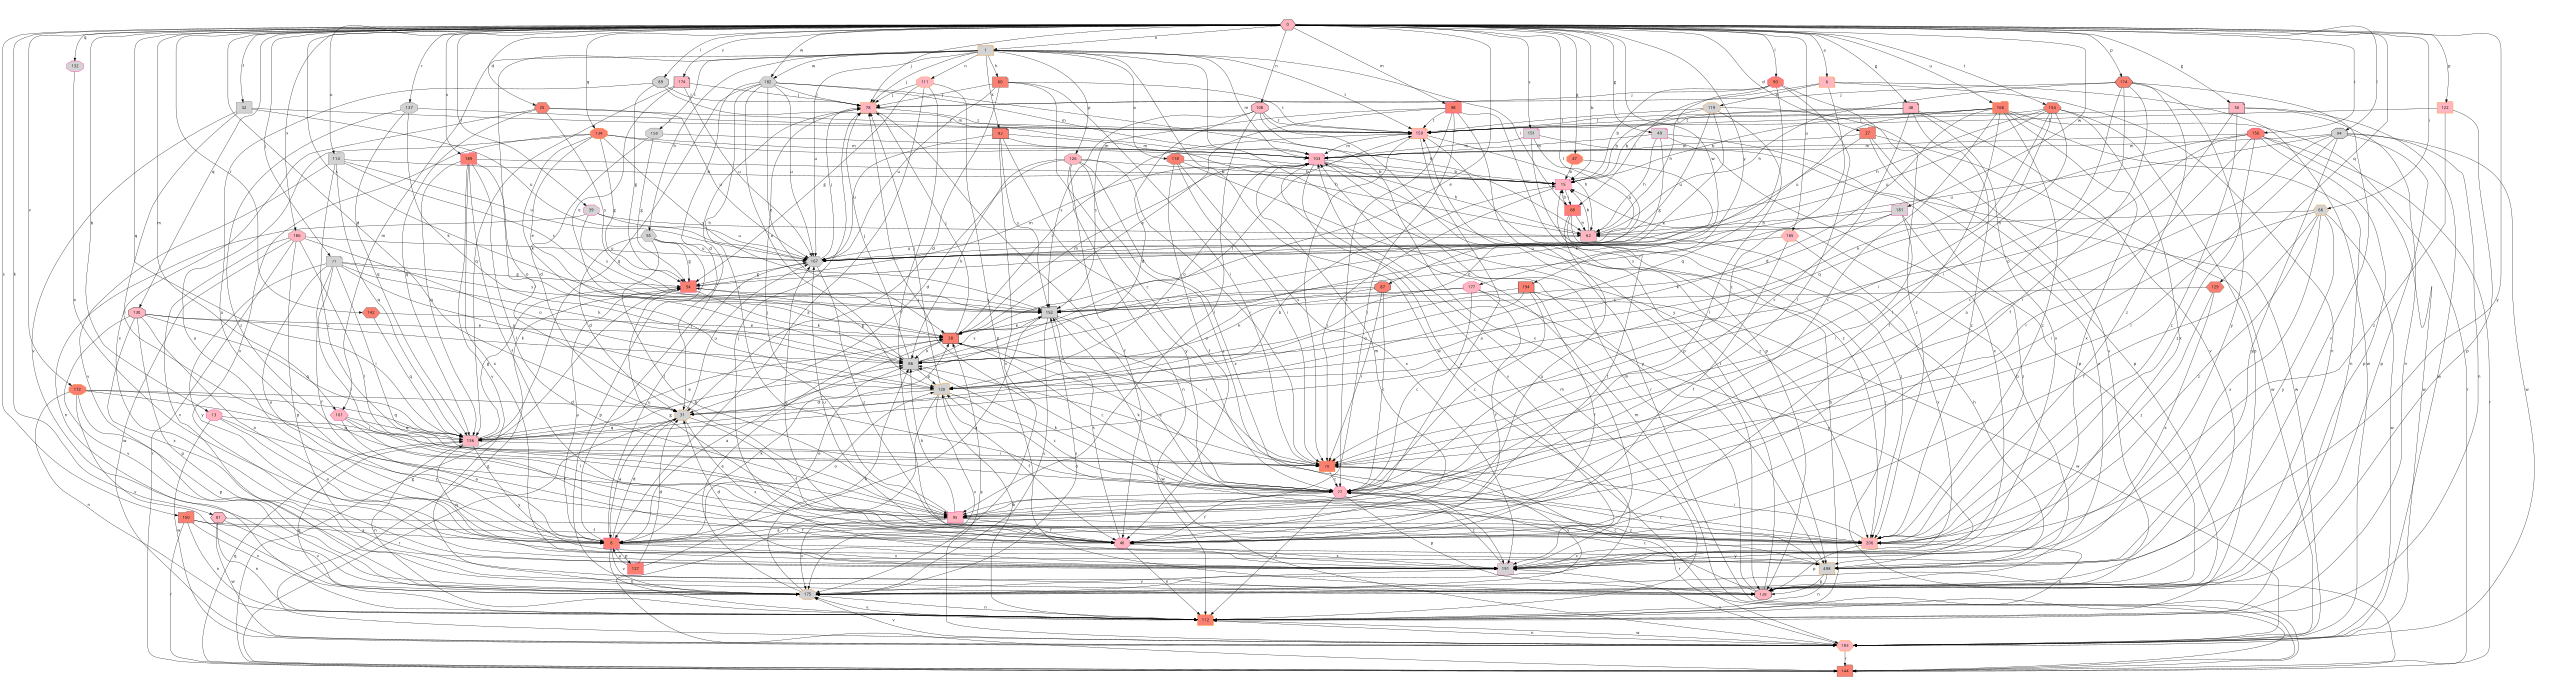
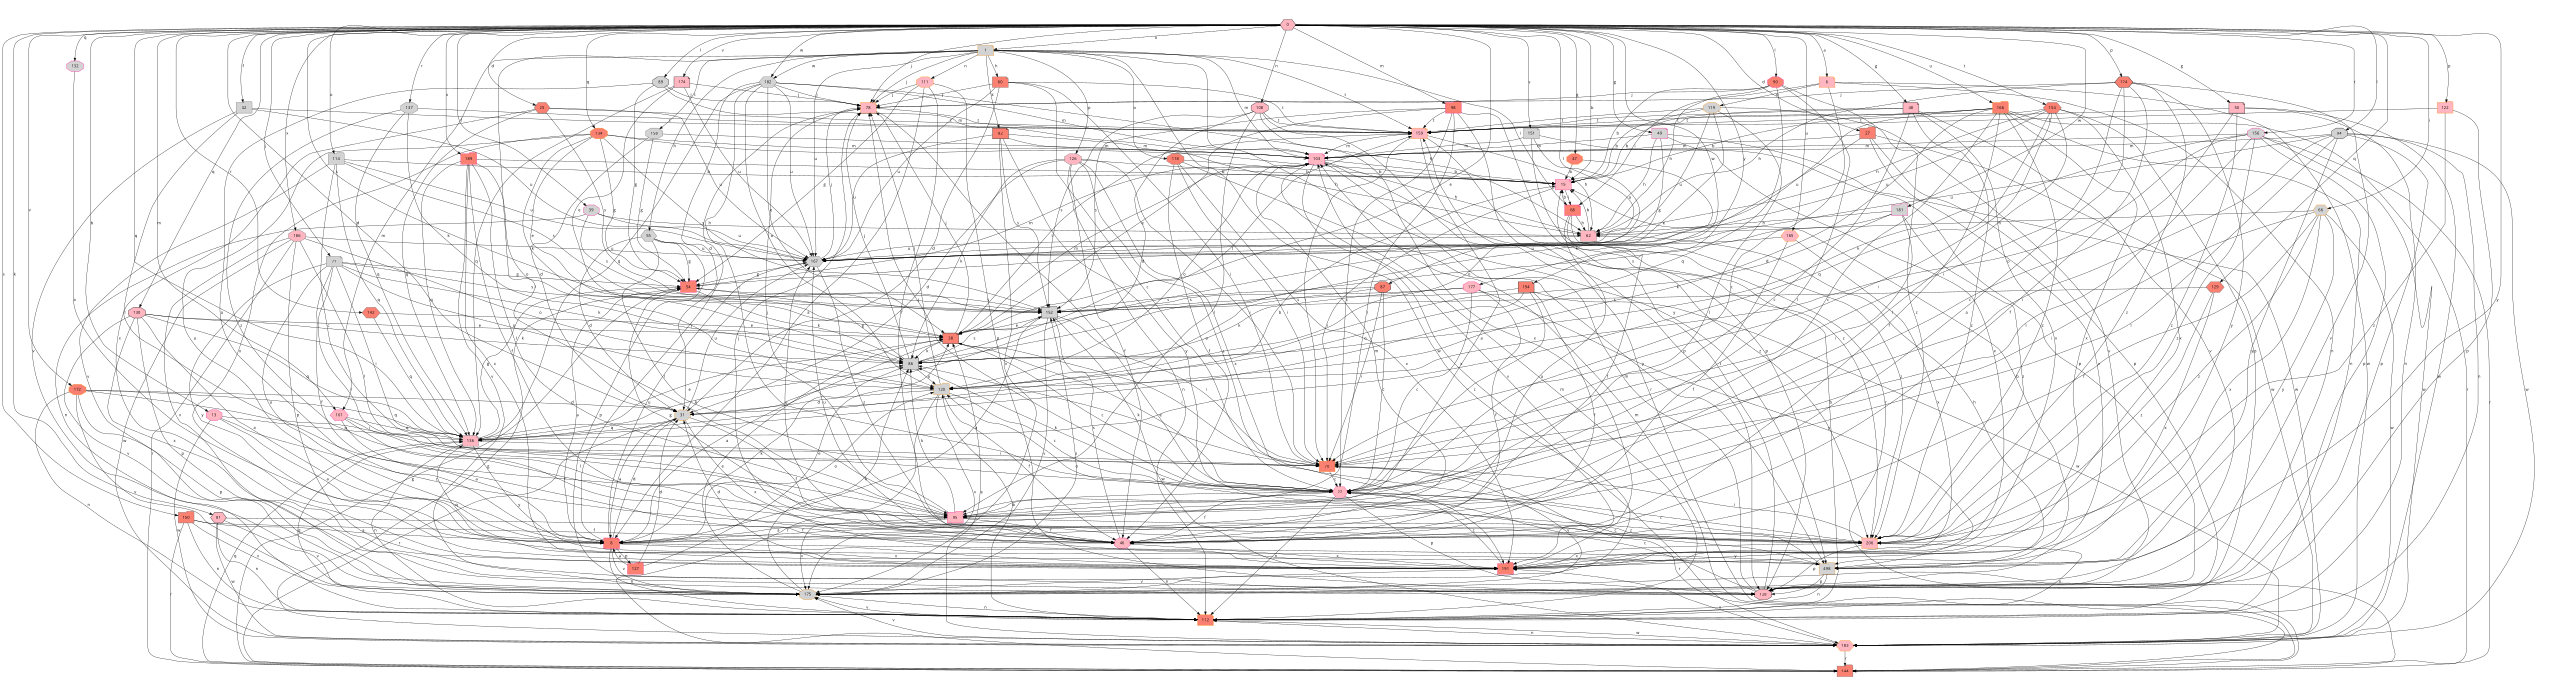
(1531, 133) -> (1531, 133)
(2256, 133) -> (2256, 133)
(1505, 569) -> (1505, 569)
